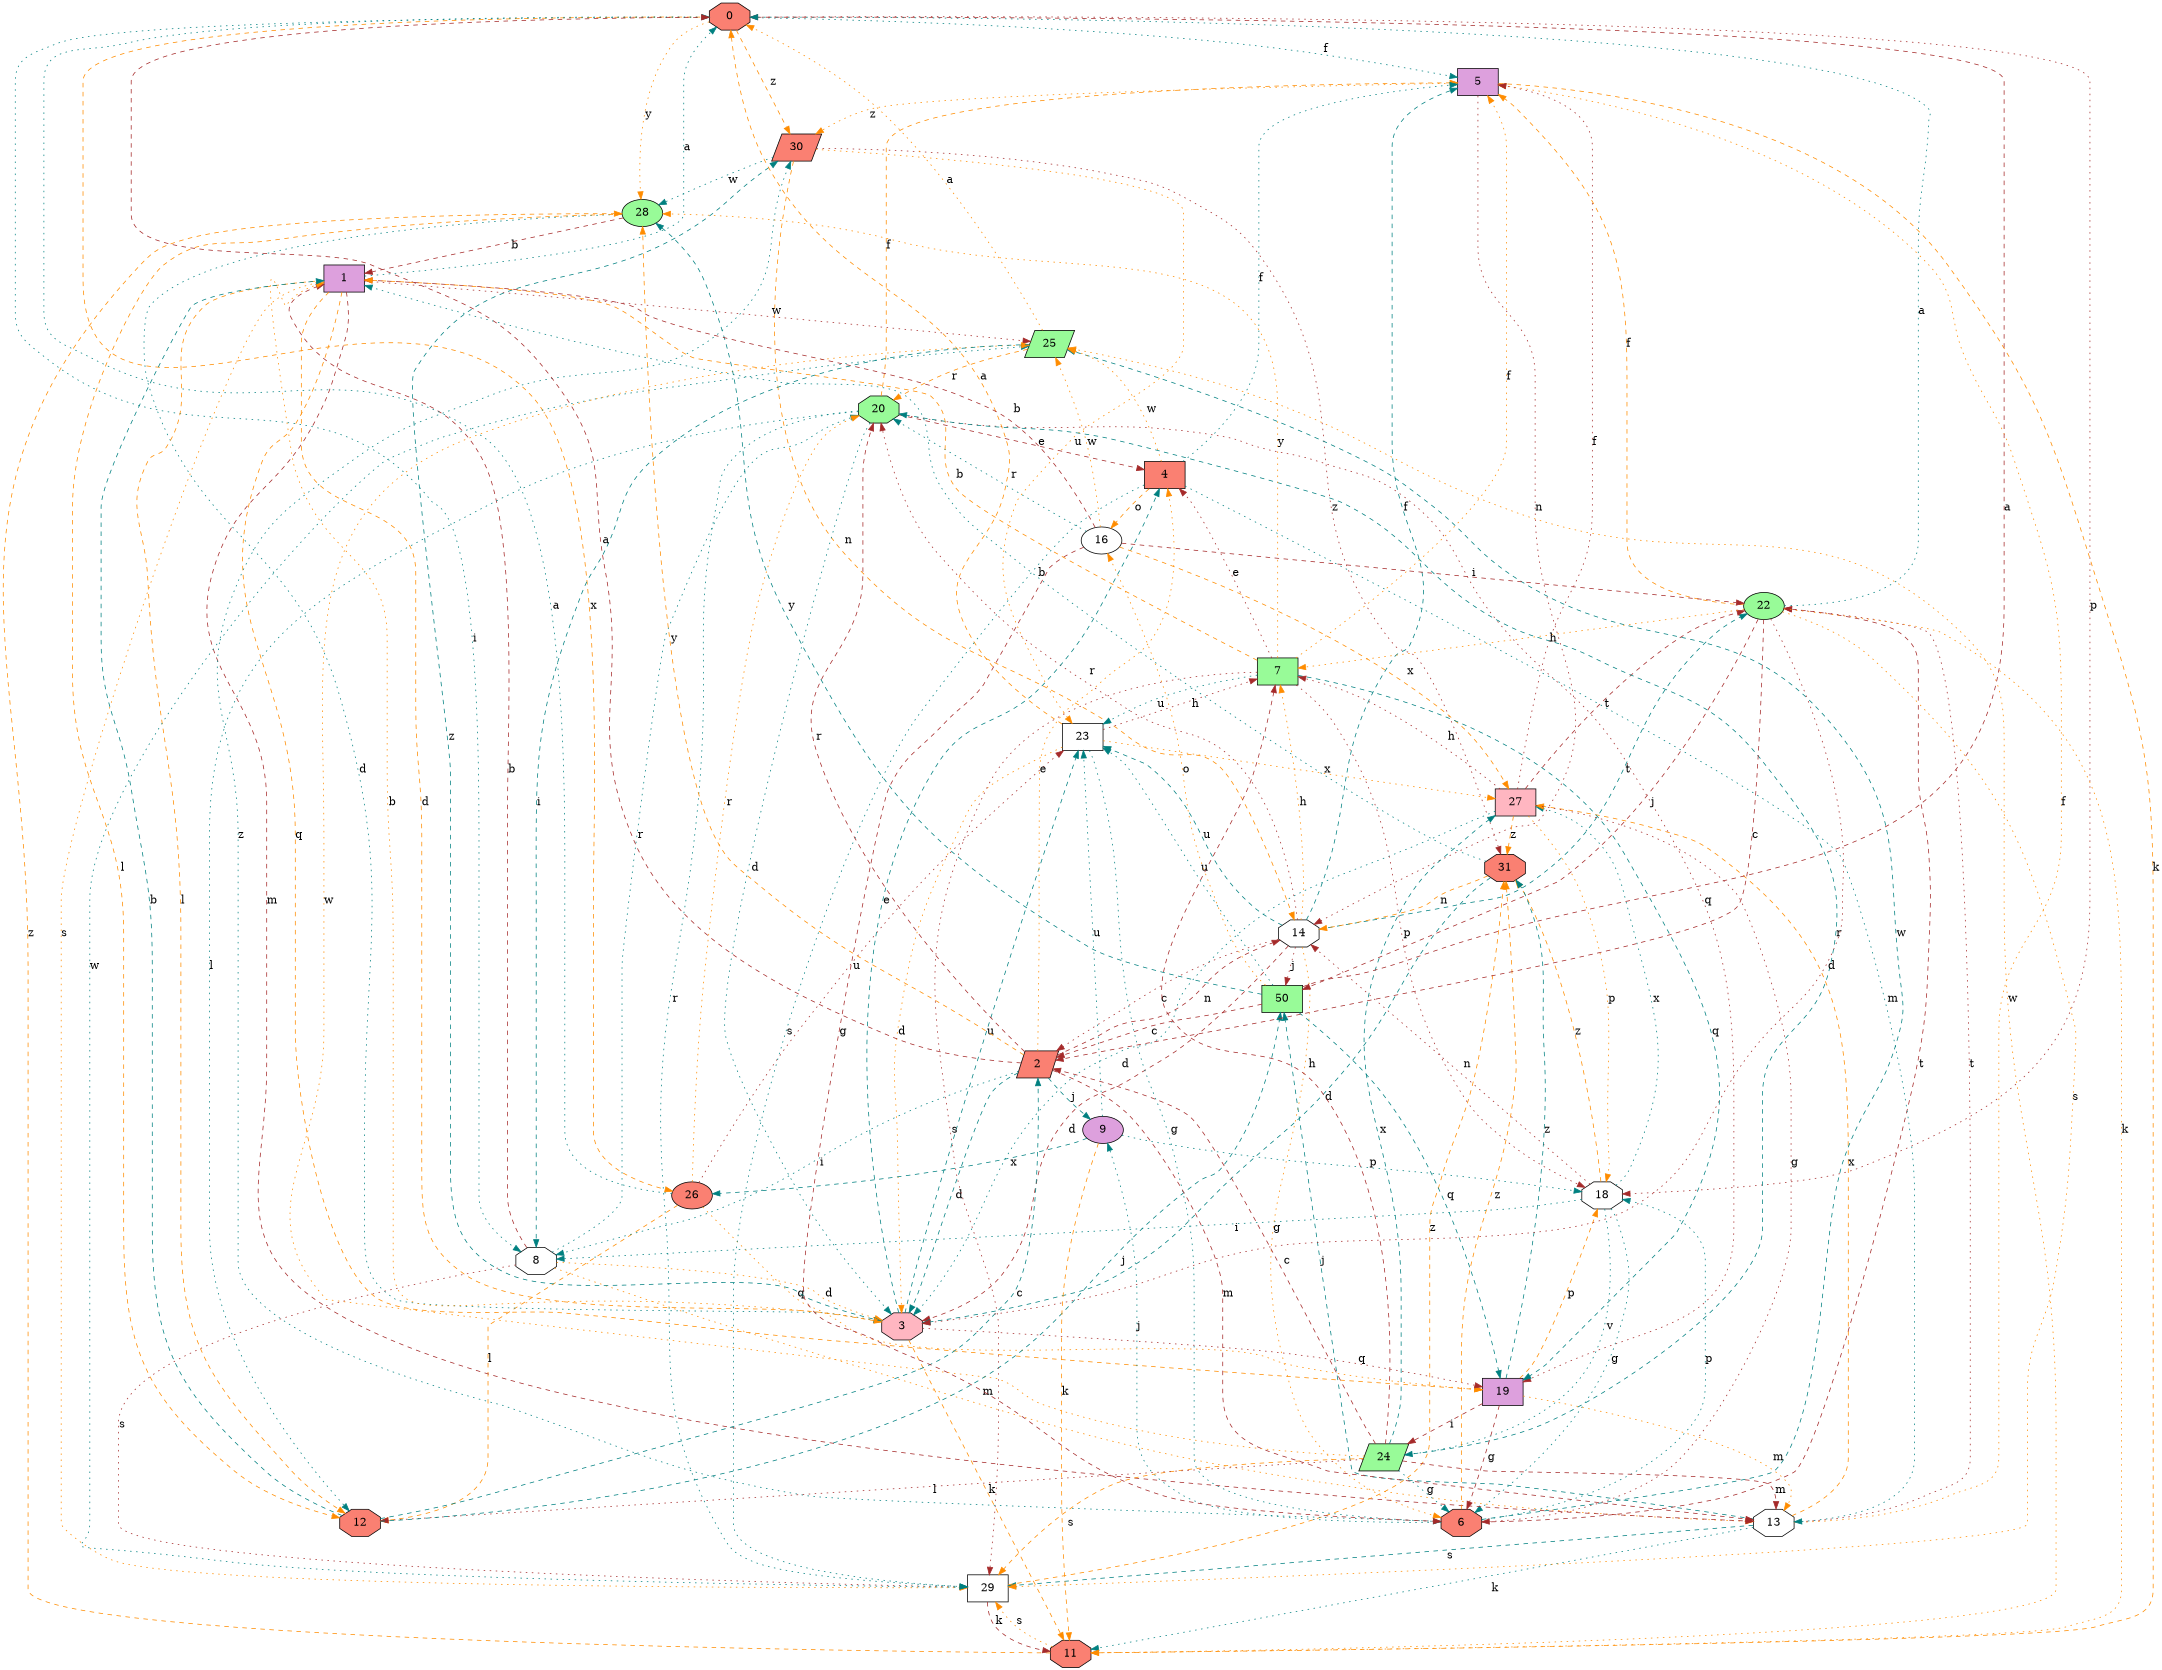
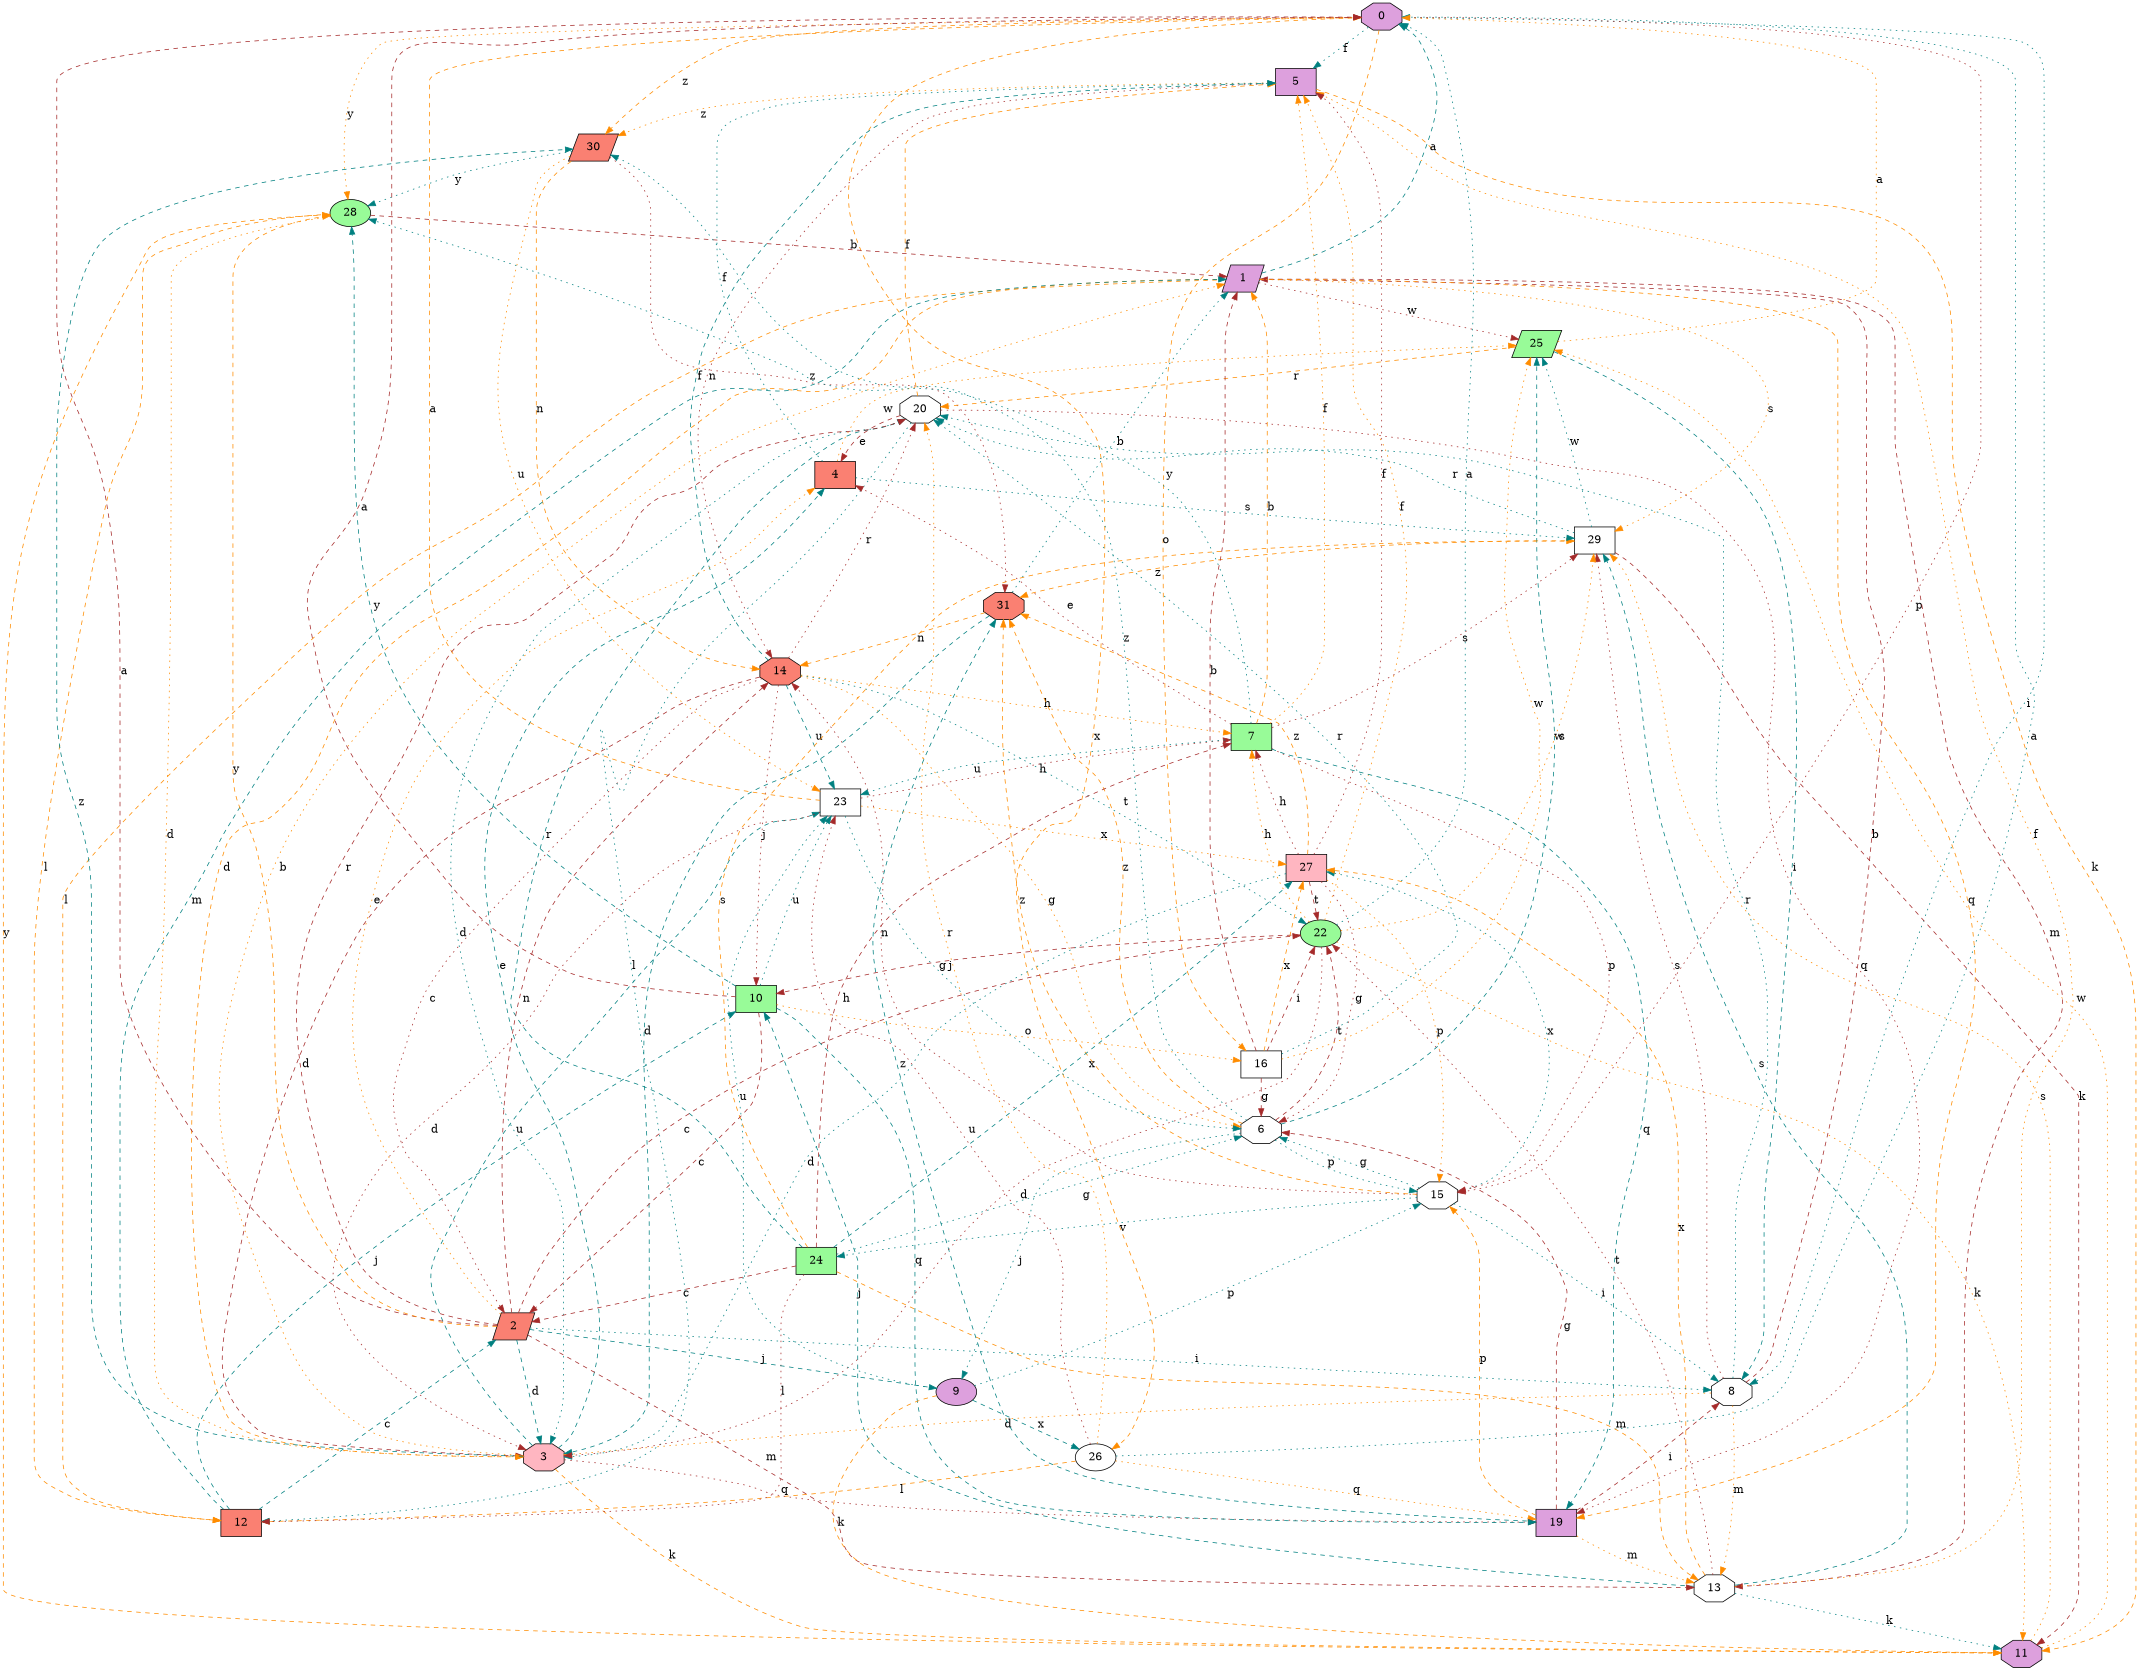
(730, 17) -> (1382, 17)
(733, 180) -> (458, 180)
(622, 242) -> (1408, 188)
(1137, 270) -> (790, 368)
(344, 279) -> (1243, 279)
(1627, 373) -> (1399, 508)
(879, 410) -> (920, 410)
(1132, 505) -> (1164, 480)
(1102, 540) -> (1261, 1064)
(359, 774) -> (164, 931)
(1577, 841) -> (1058, 779)
(1854, 891) -> none
(154, 901) -> (197, 901)
(31, 933) -> (7, 933)
(1299, 933) -> (780, 671)
(1569, 959) -> (812, 1048)
(903, 995) -> (451, 1099)
(1282, 999) -> (756, 999)
(664, 1055) -> (1360, 456)
(318, 1090) -> none
(692, 1195) -> (1096, 1457)
(1602, 1195) -> (1437, 1195)
(1448, 1422) -> (1647, 1461)
(1384, 1457) -> (816, 1261)
(1595, 1473) -> (1306, 1385)
(360, 1523) -> (241, 1523)
(1461, 1523) -> (1261, 1130)
(1071, 1654) -> (2022, 1654)
